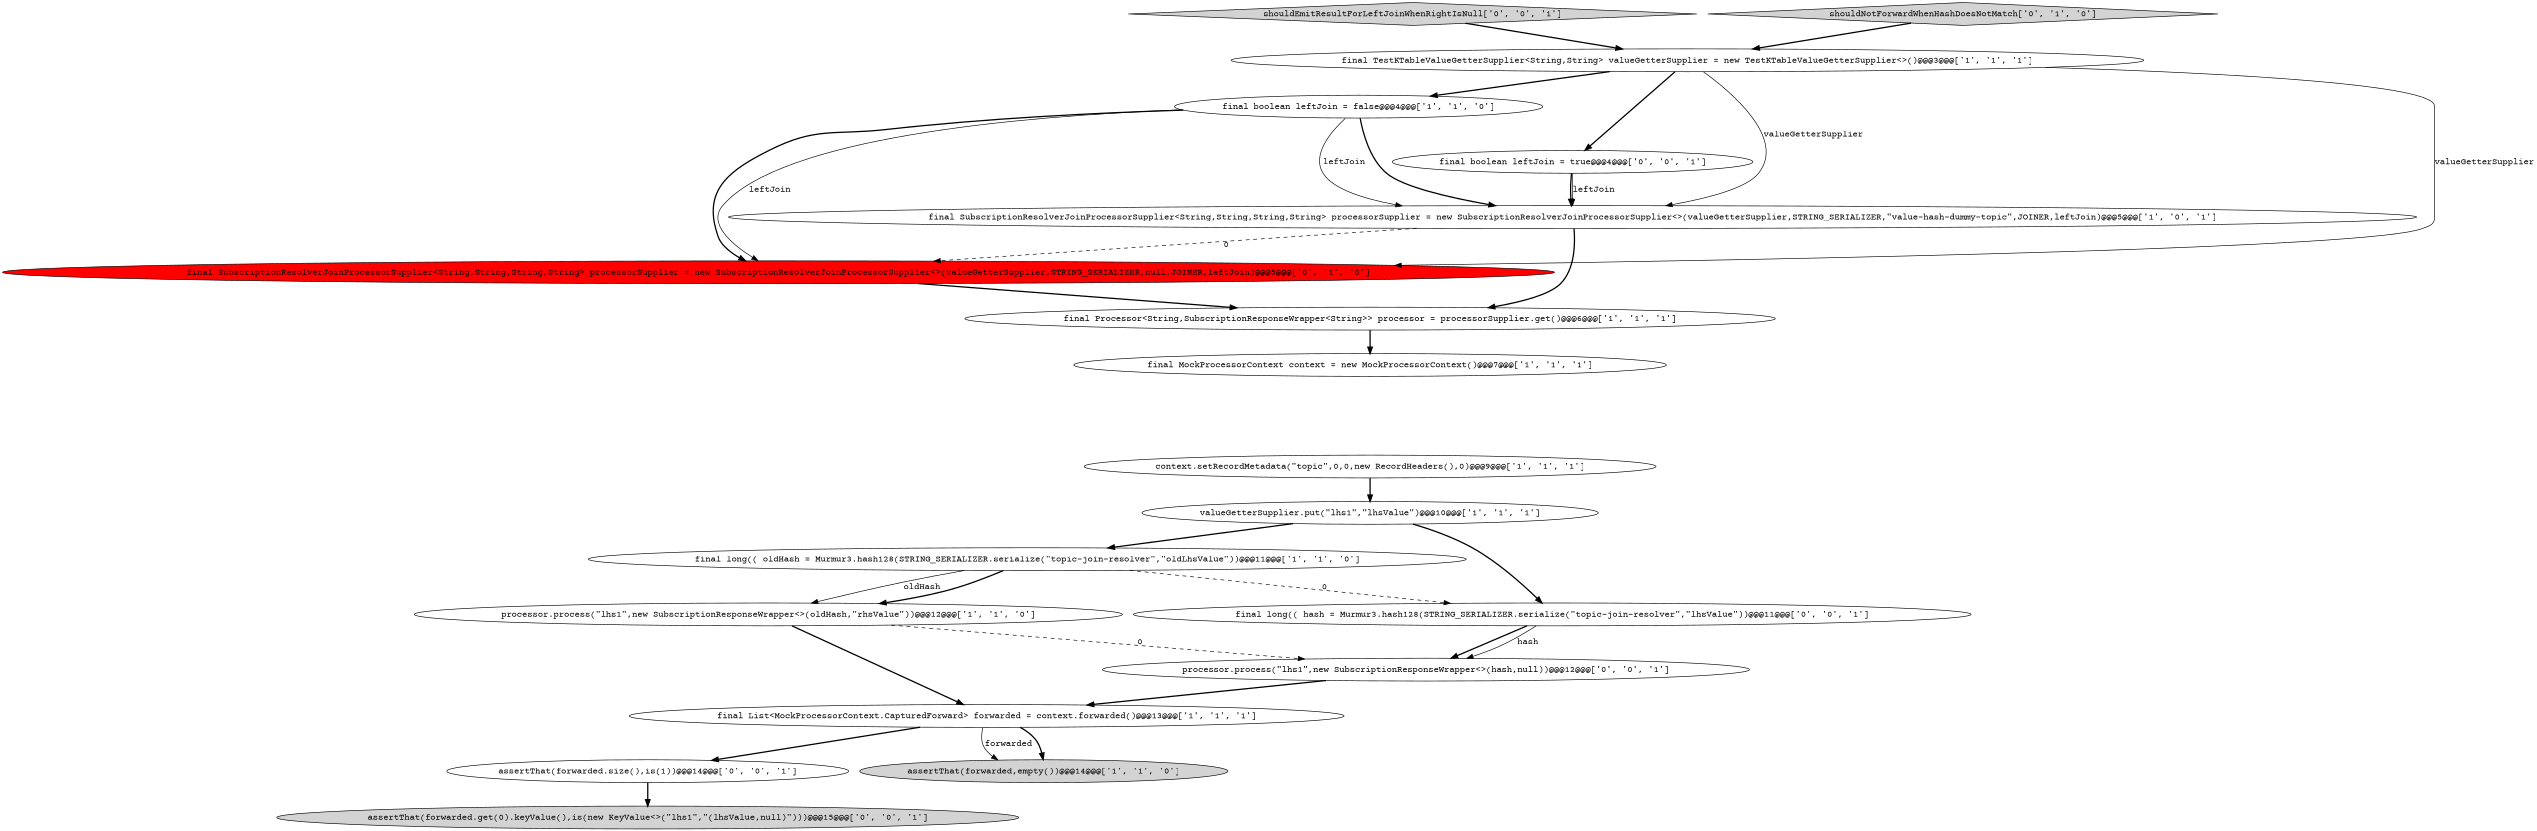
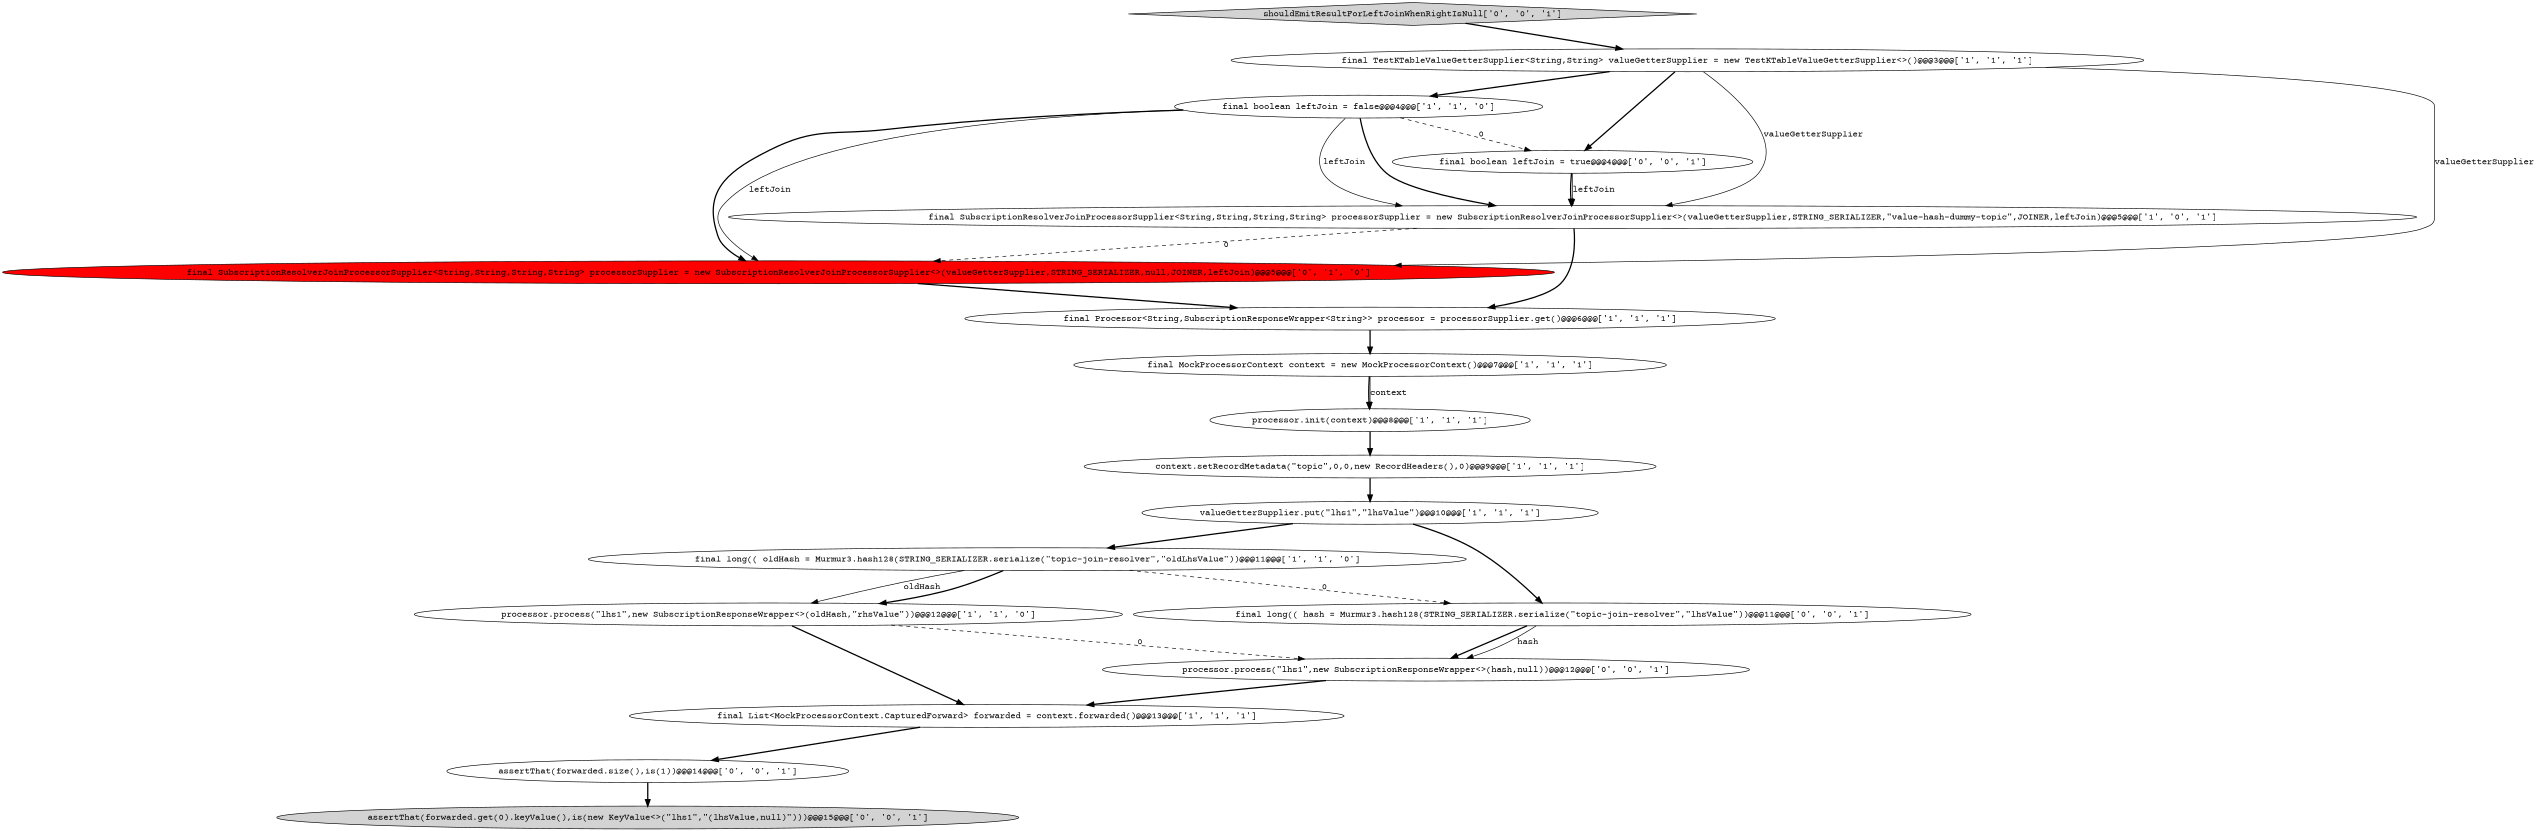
(1963, 14) -> none
none -> (1462, 133)
none -> (1370, 420)
(1044, 771) -> none
